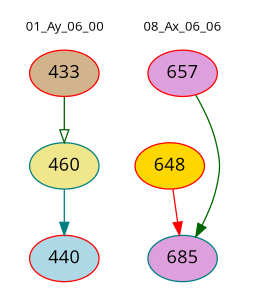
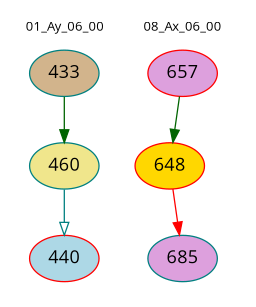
(183, 28) -> (183, 28)
(64, 73) -> (64, 73)
(64, 113) -> (64, 113)
(219, 159) -> (177, 113)
(64, 206) -> (64, 206)
